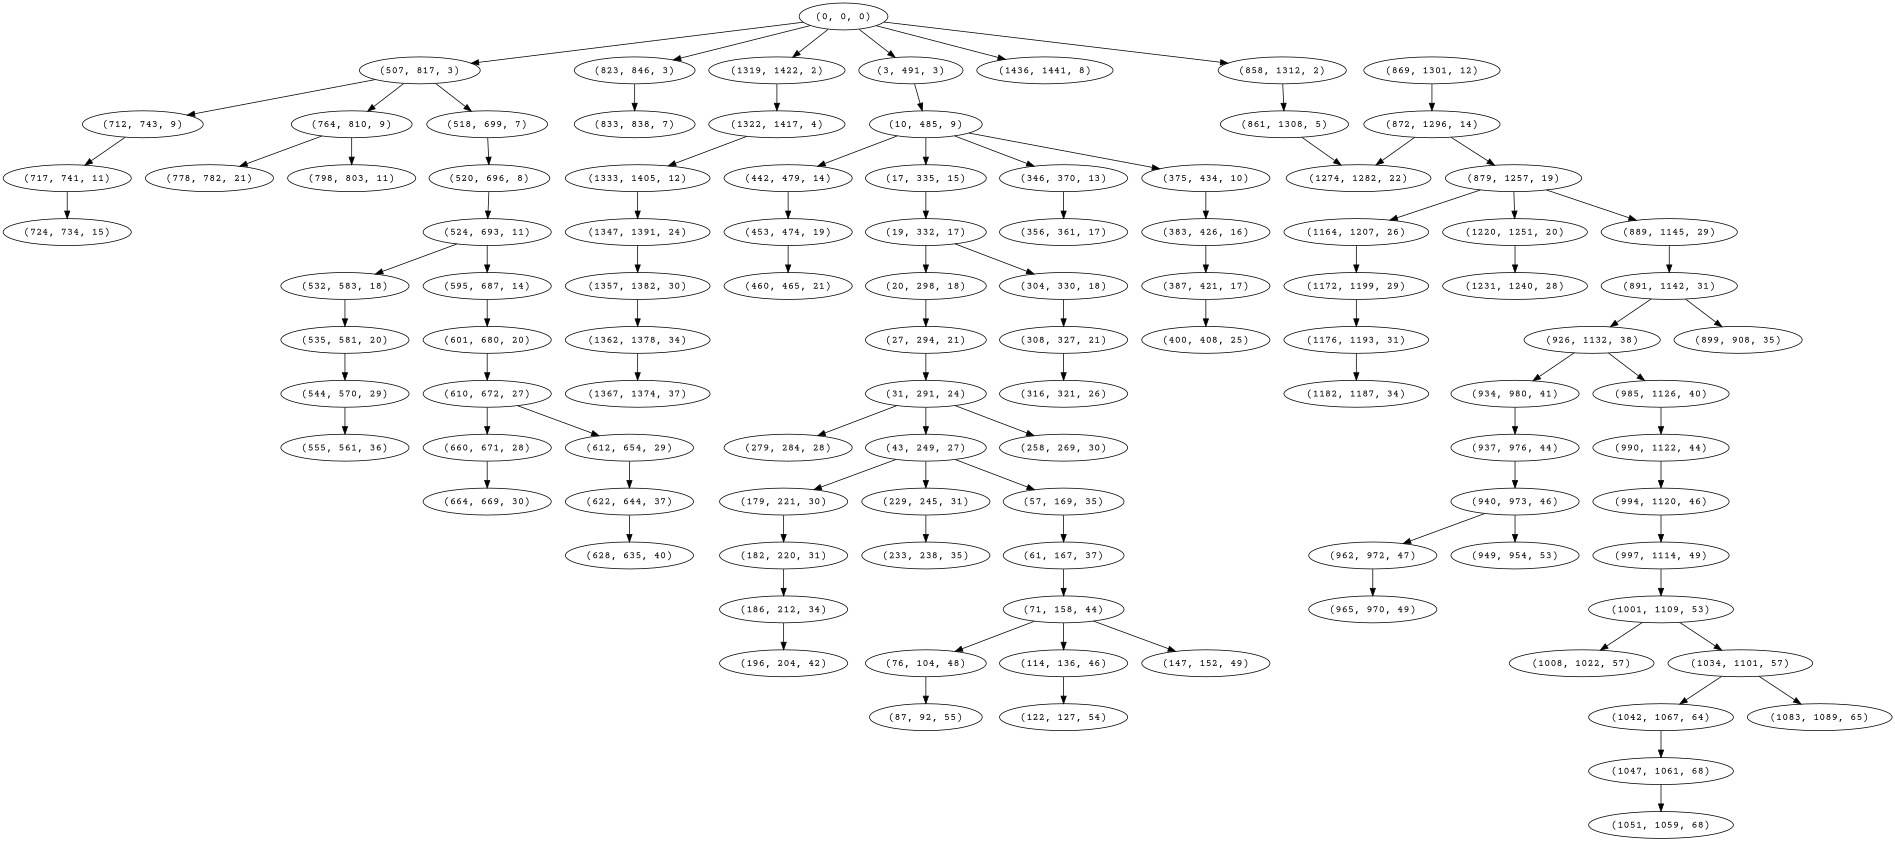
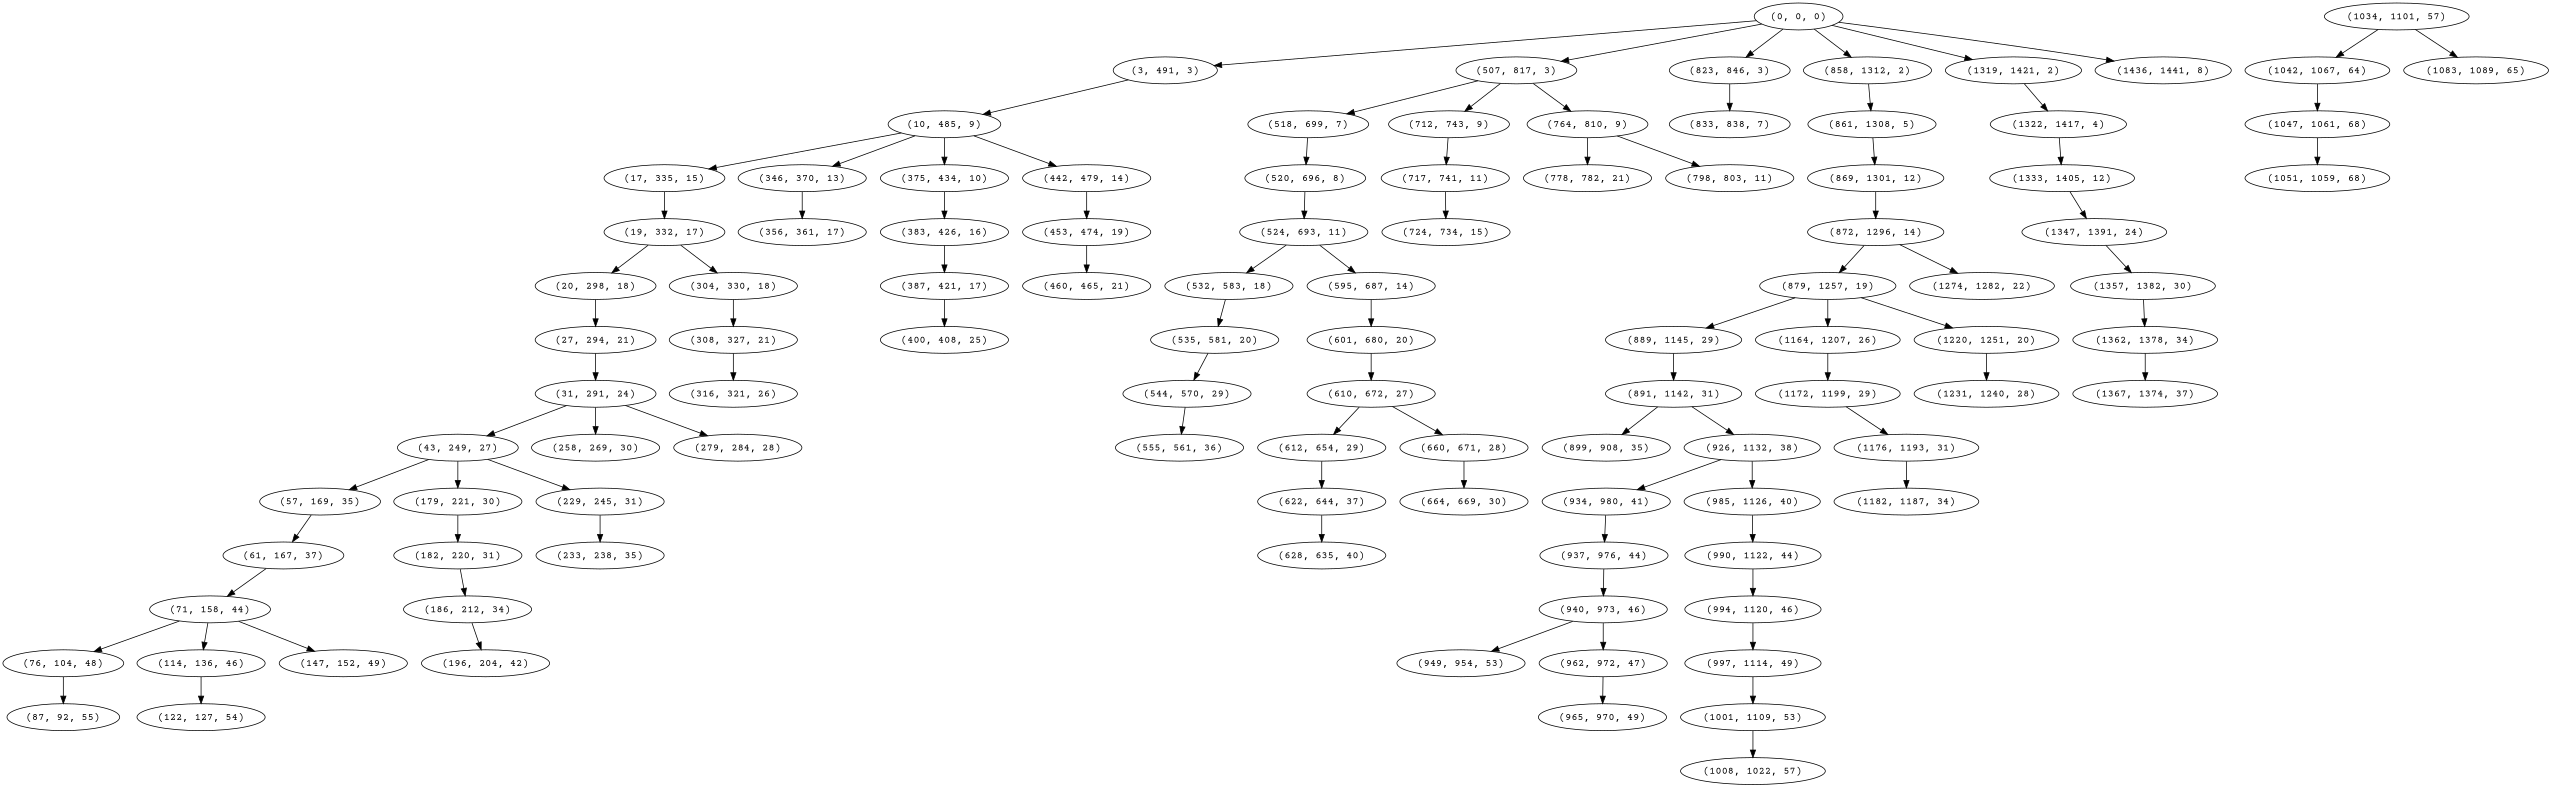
(777, 70) -> (2013, 70)
(1318, 149) -> (1874, 148)
(1697, 634) -> none
